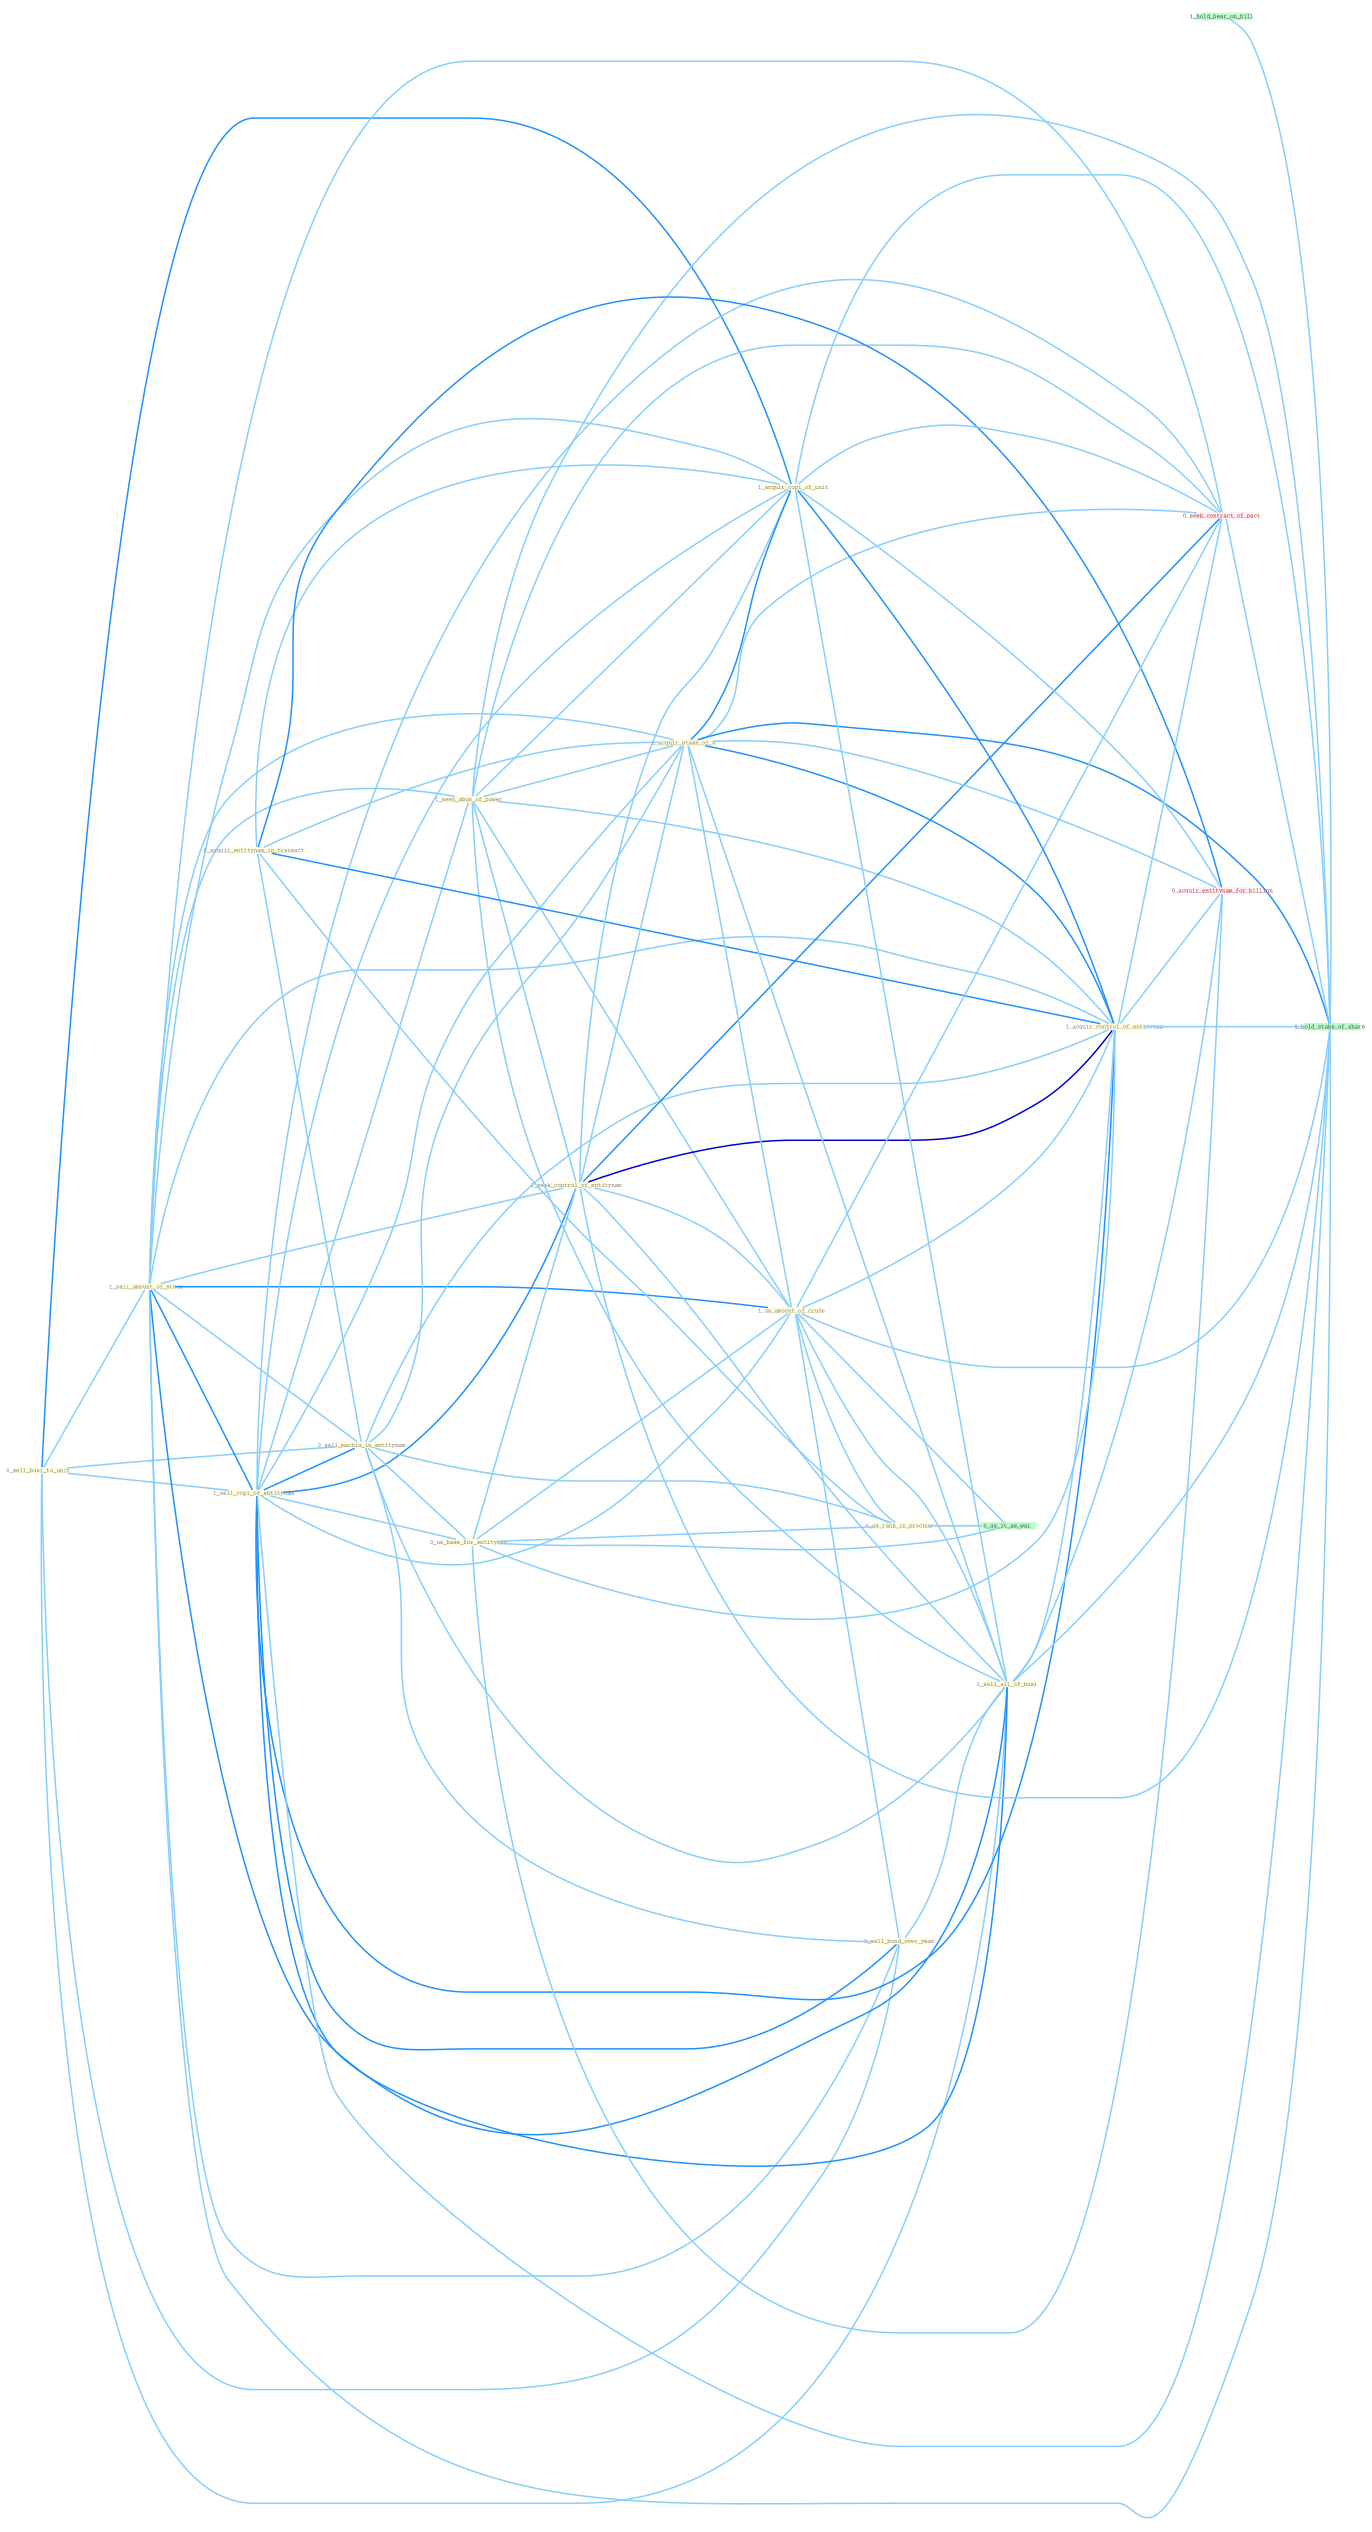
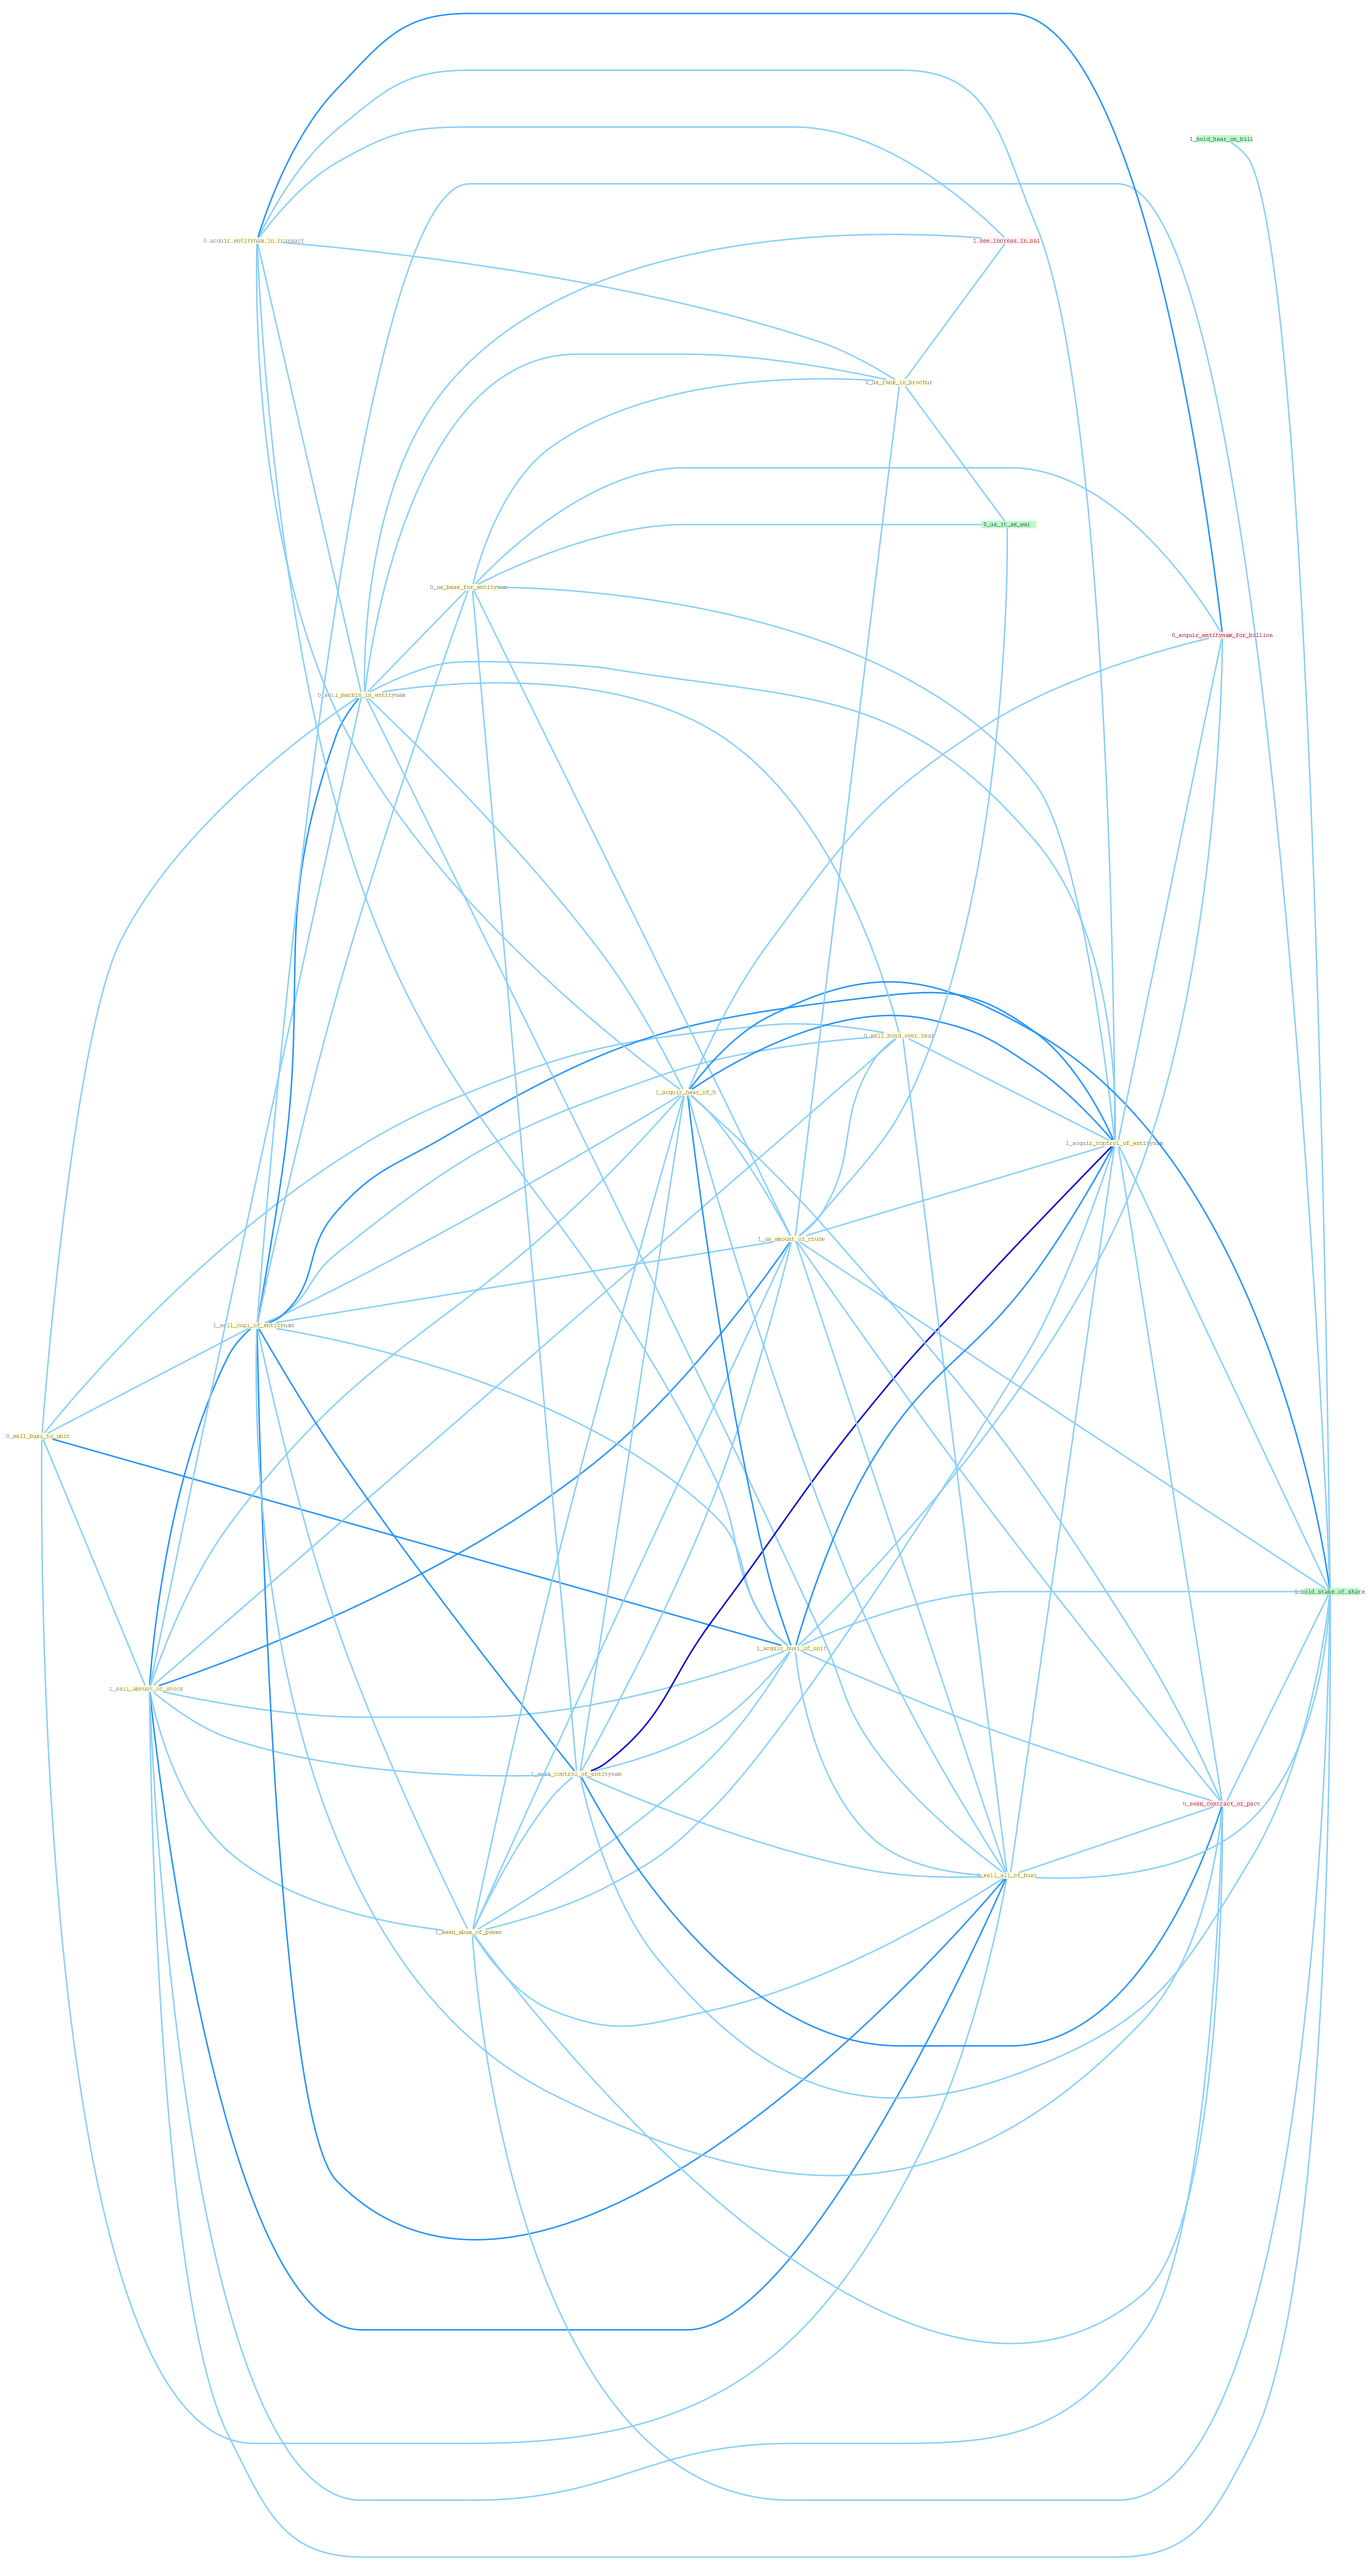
none -> (1009, 241)
(794, 487) -> (794, 1648)
(686, 743) -> (686, 1092)
(665, 934) -> (1033, 217)
(452, 970) -> (1009, 1089)
(1151, 1297) -> (1116, 1840)
(364, 2037) -> (542, 1121)
